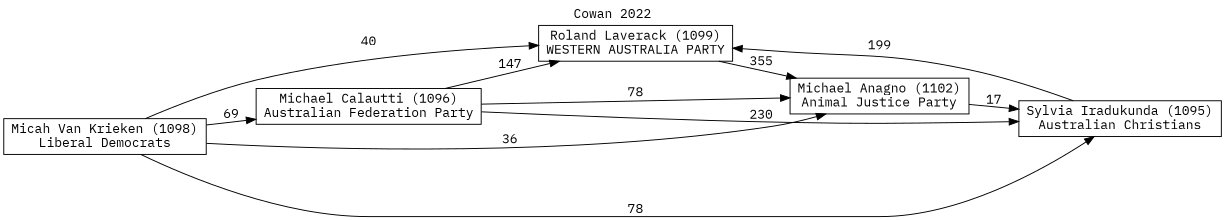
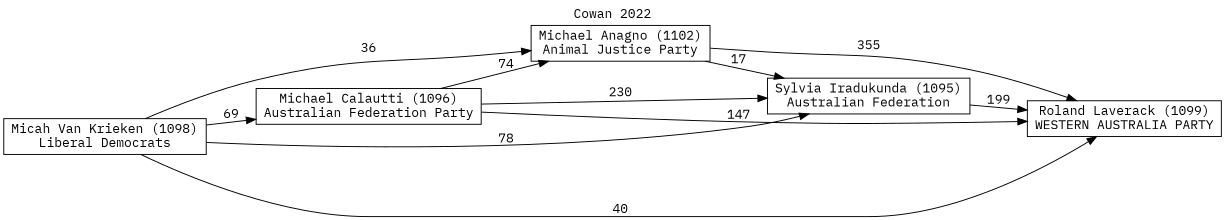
(753, 69) -> (891, 58)
(636, 93) -> (506, 65)
(1120, 119) -> (869, 96)
